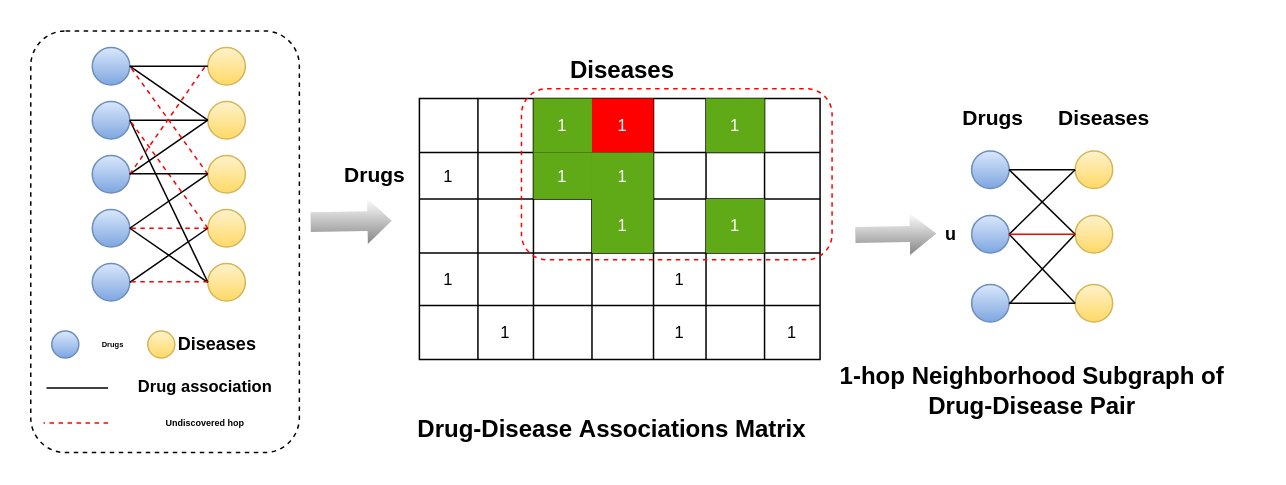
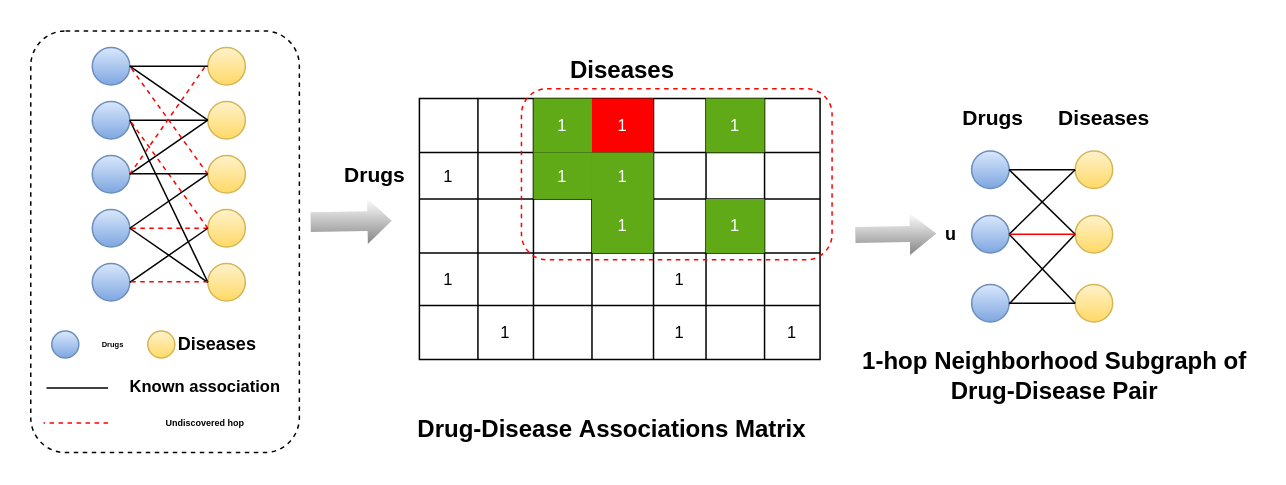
(206, 386) -> (206, 386)
(1031, 391) -> (1054, 376)
